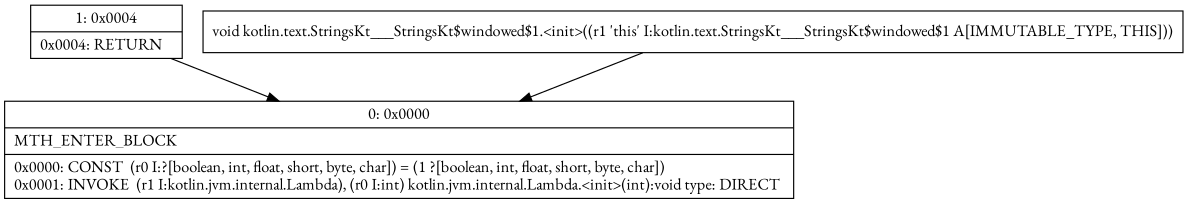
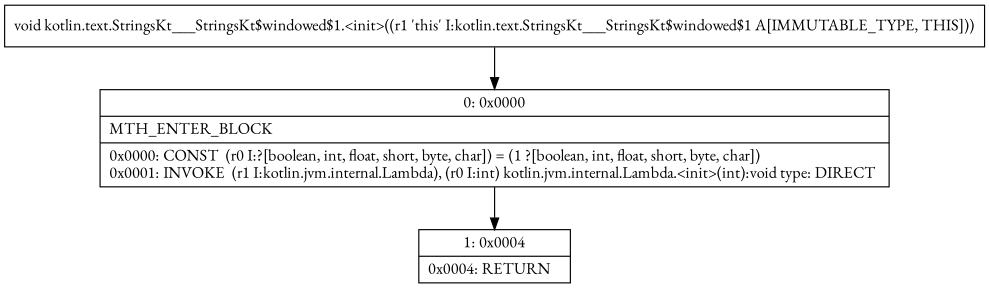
(220, 78) -> (495, 202)
